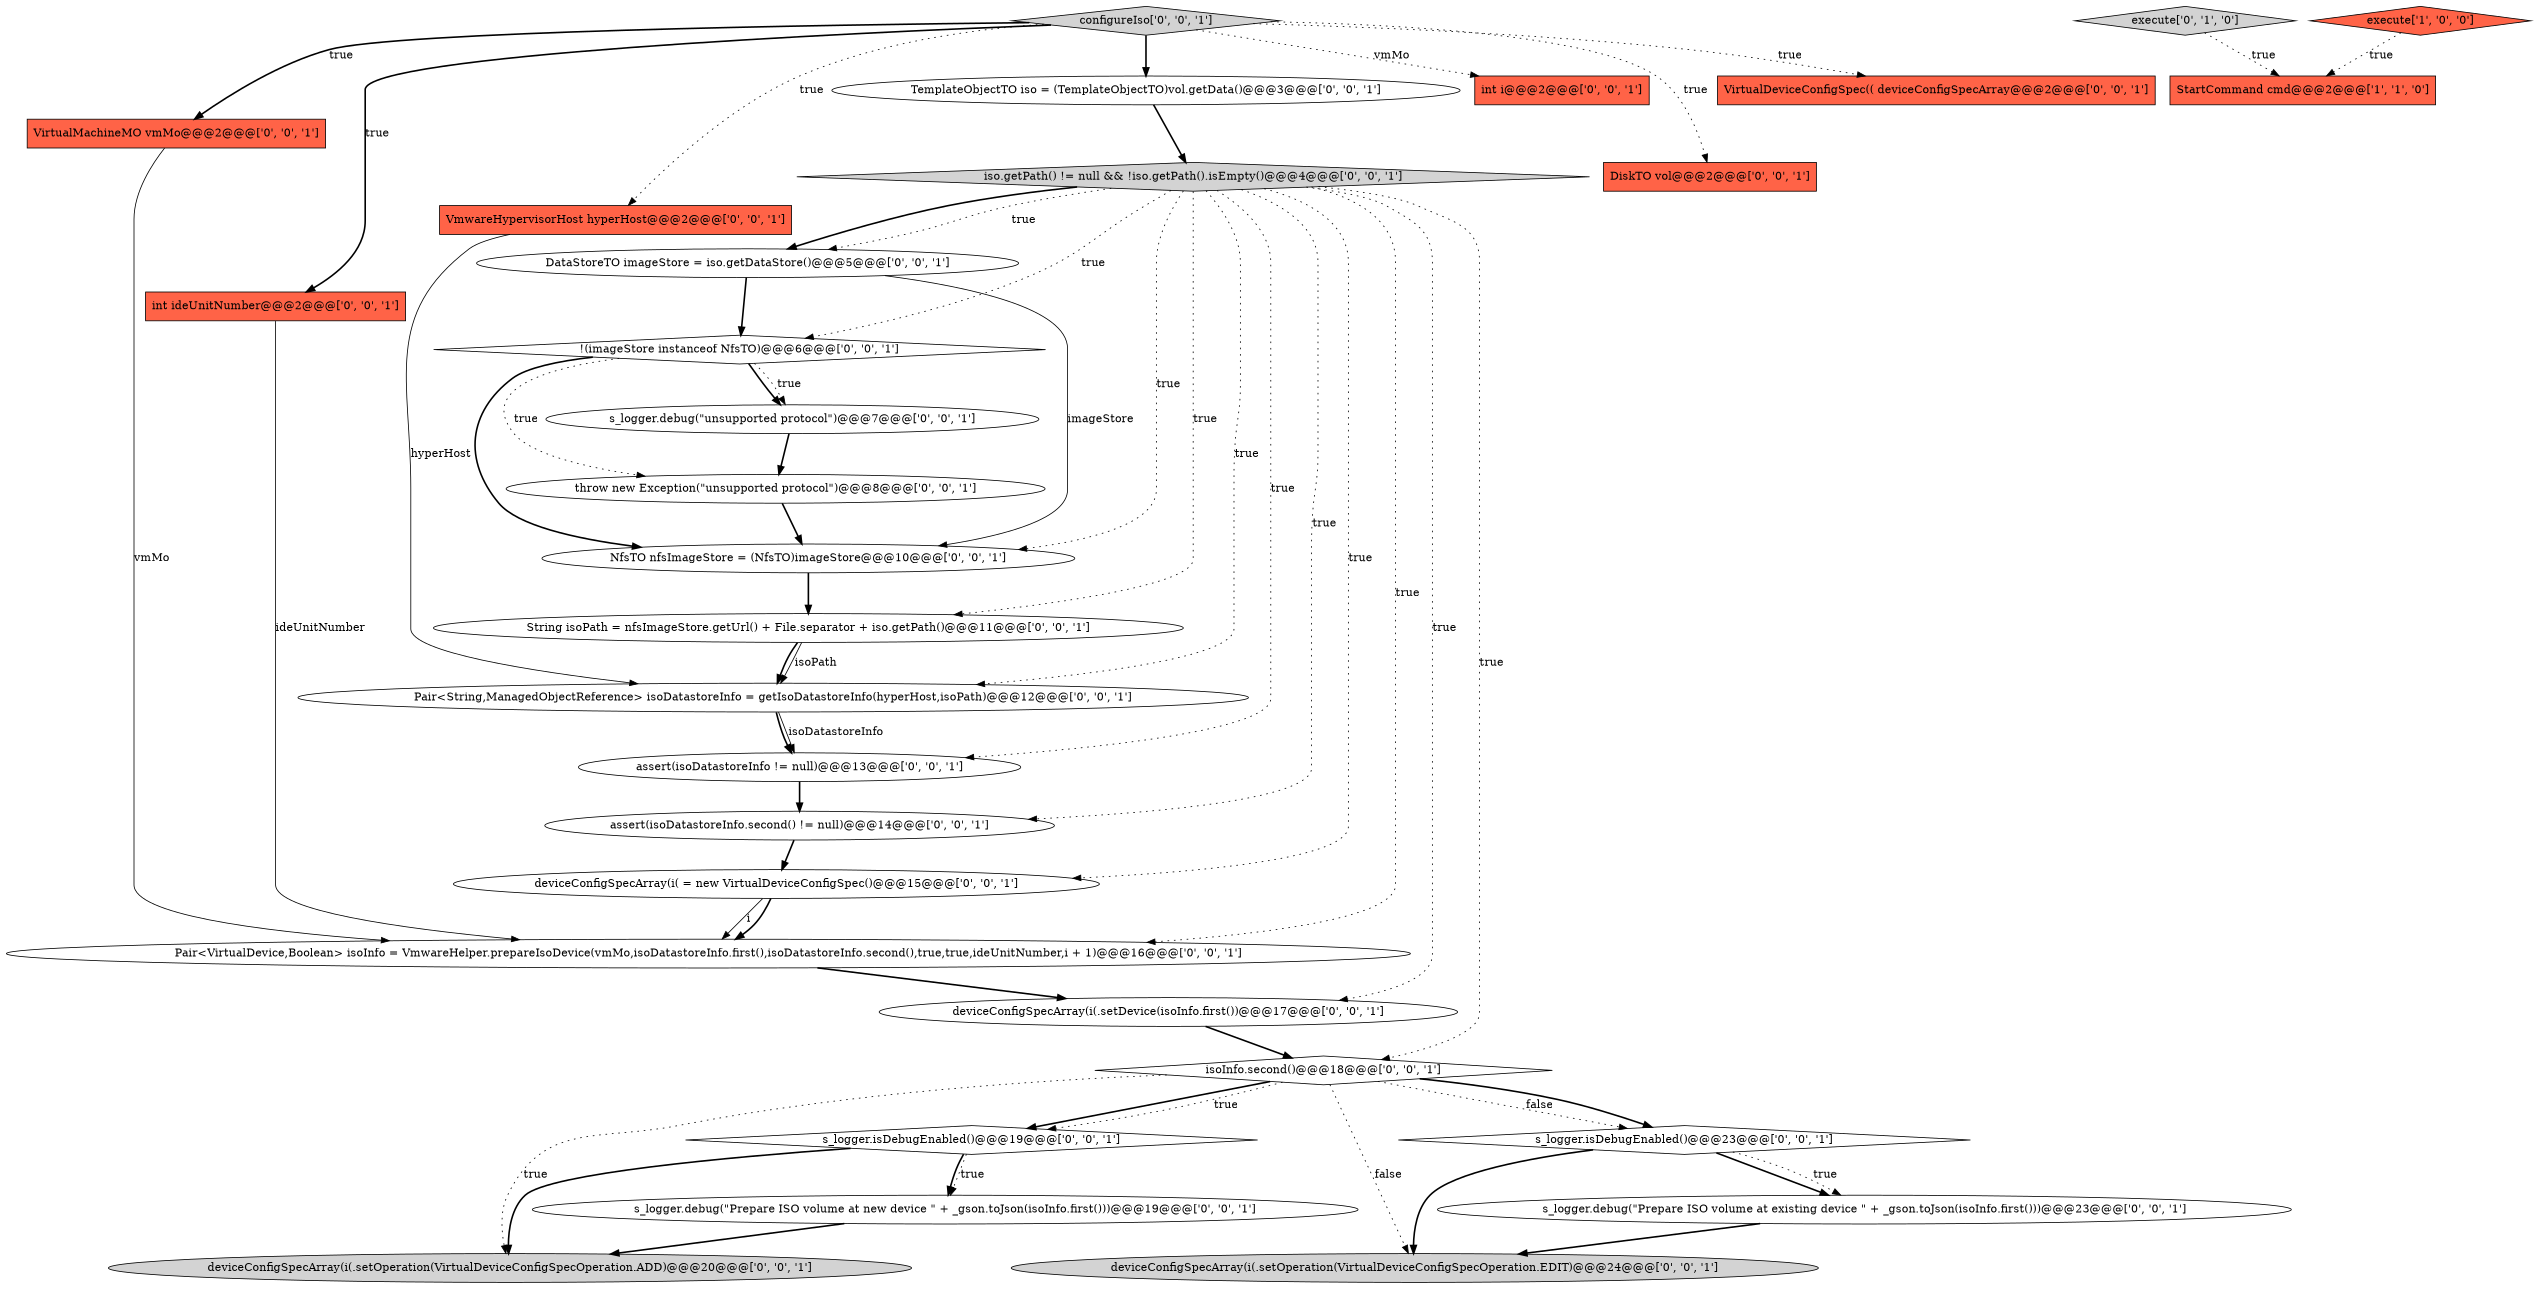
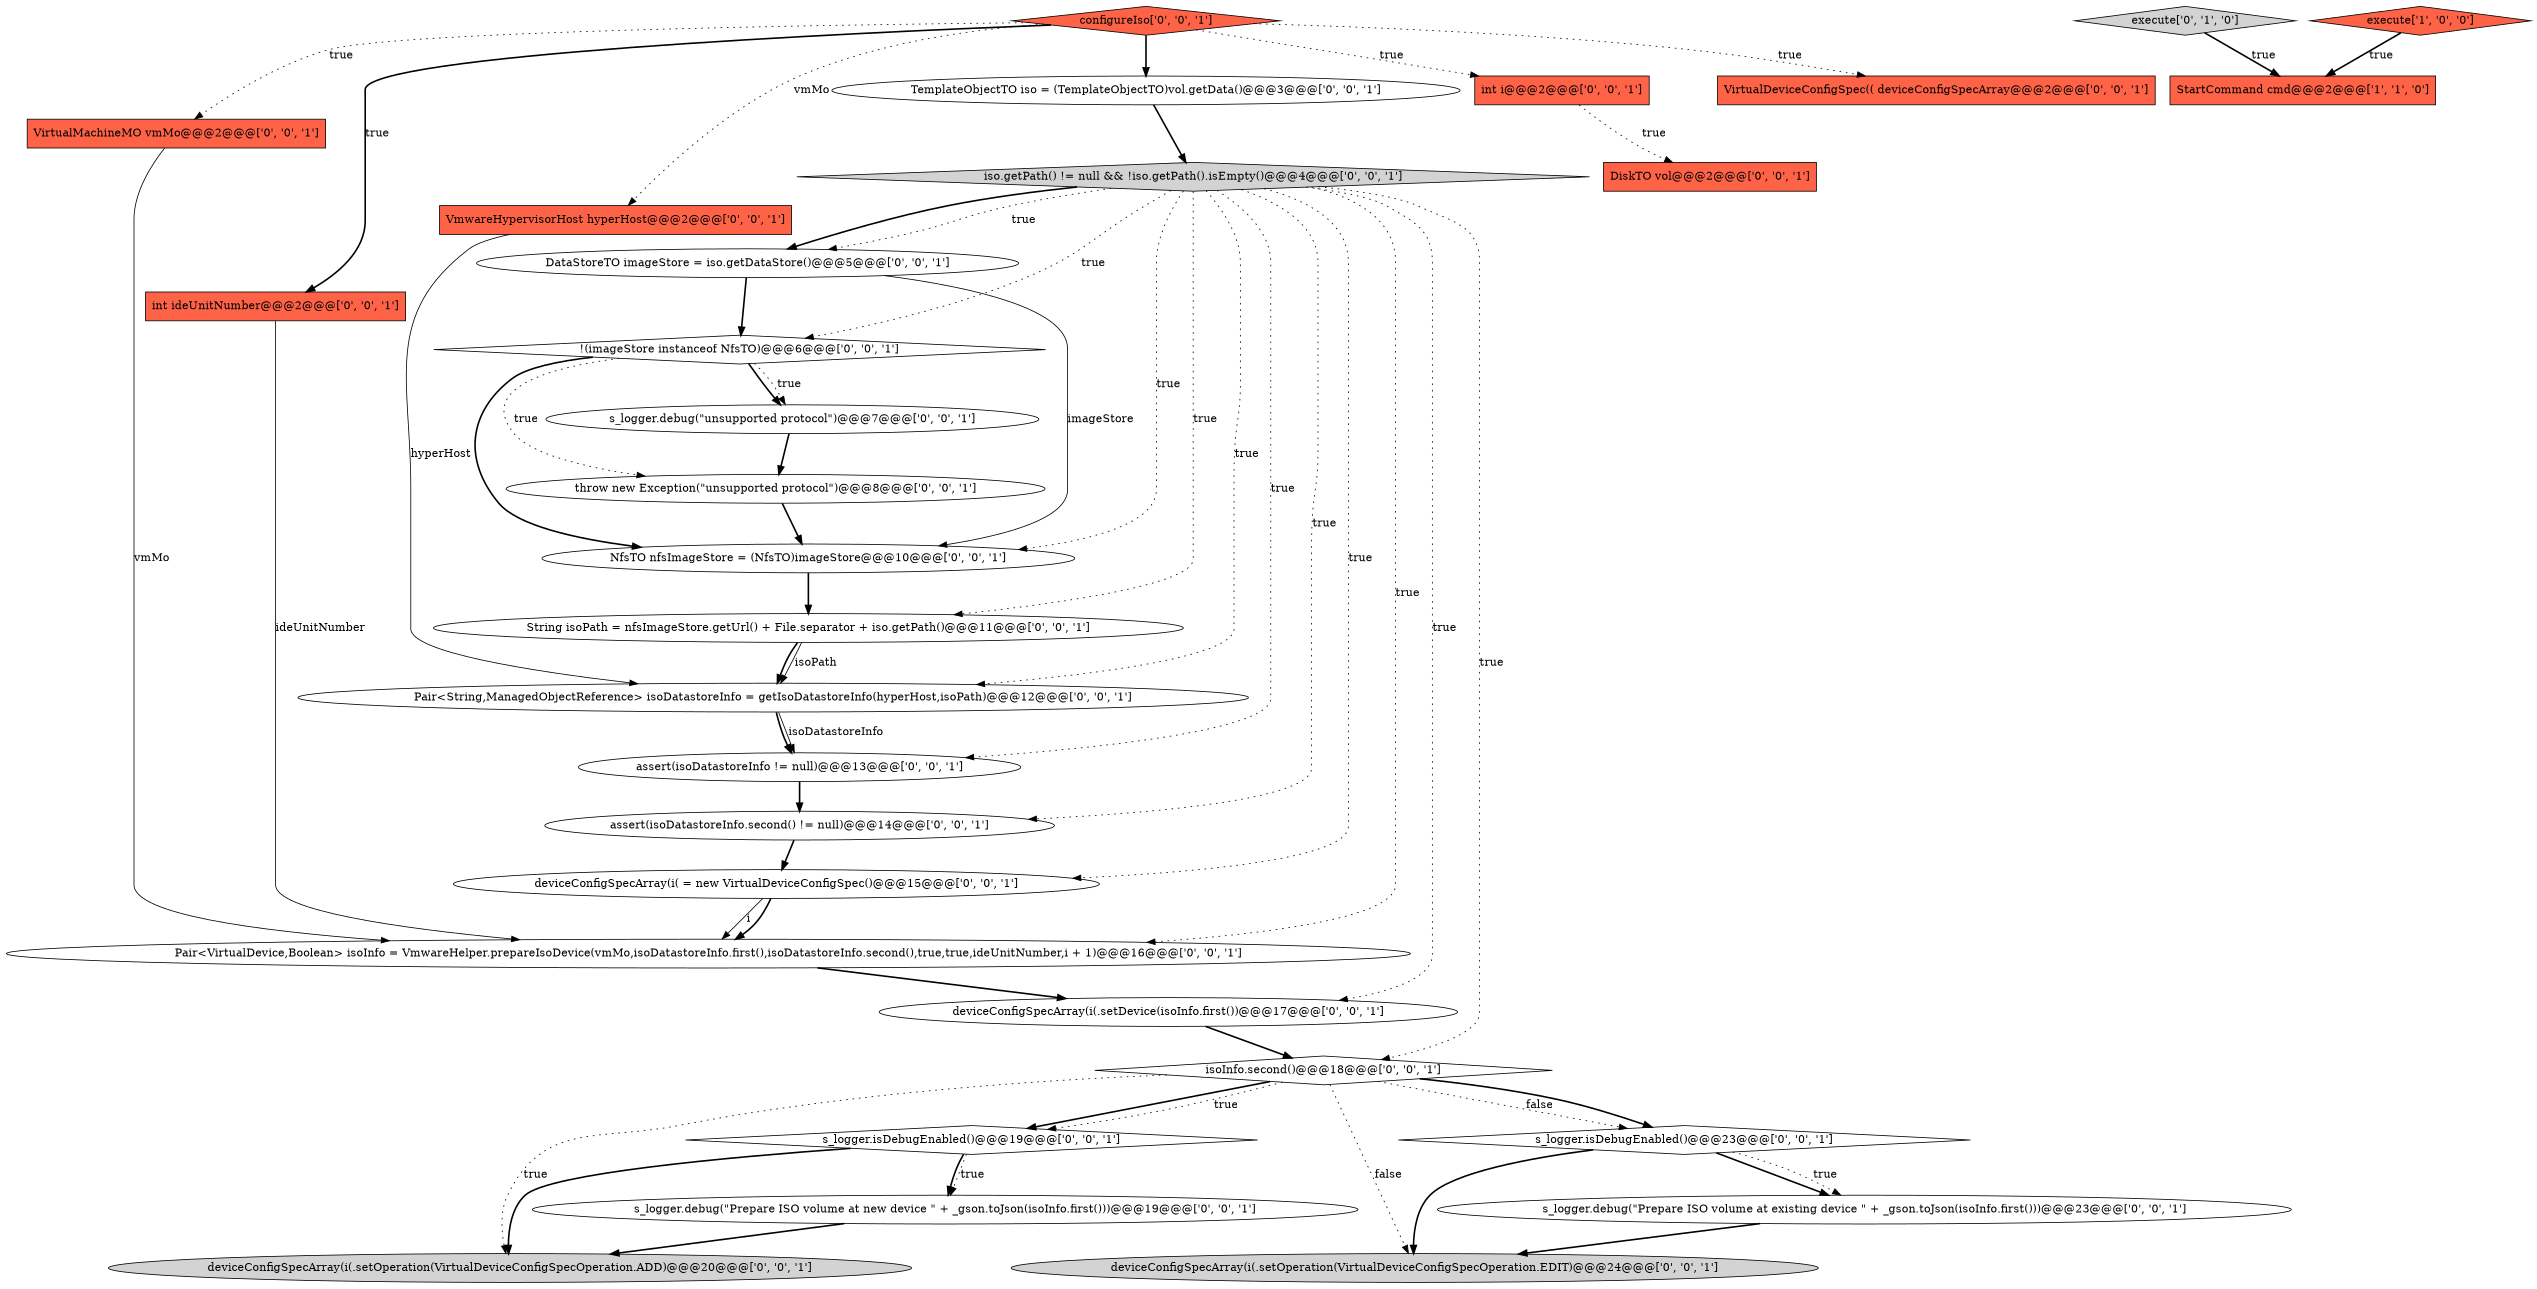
(1146, 21) -> (1146, 21)
(607, 31) -> (607, 31)
(1549, 43) -> (1620, 135)
(2238, 52) -> (2238, 52)
(2367, 52) -> (2367, 52)
(1392, 56) -> (1392, 56)
(812, 90) -> (812, 90)
